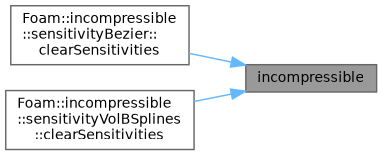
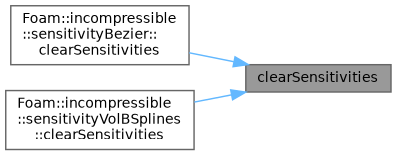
(311, 78) -> (318, 78)
